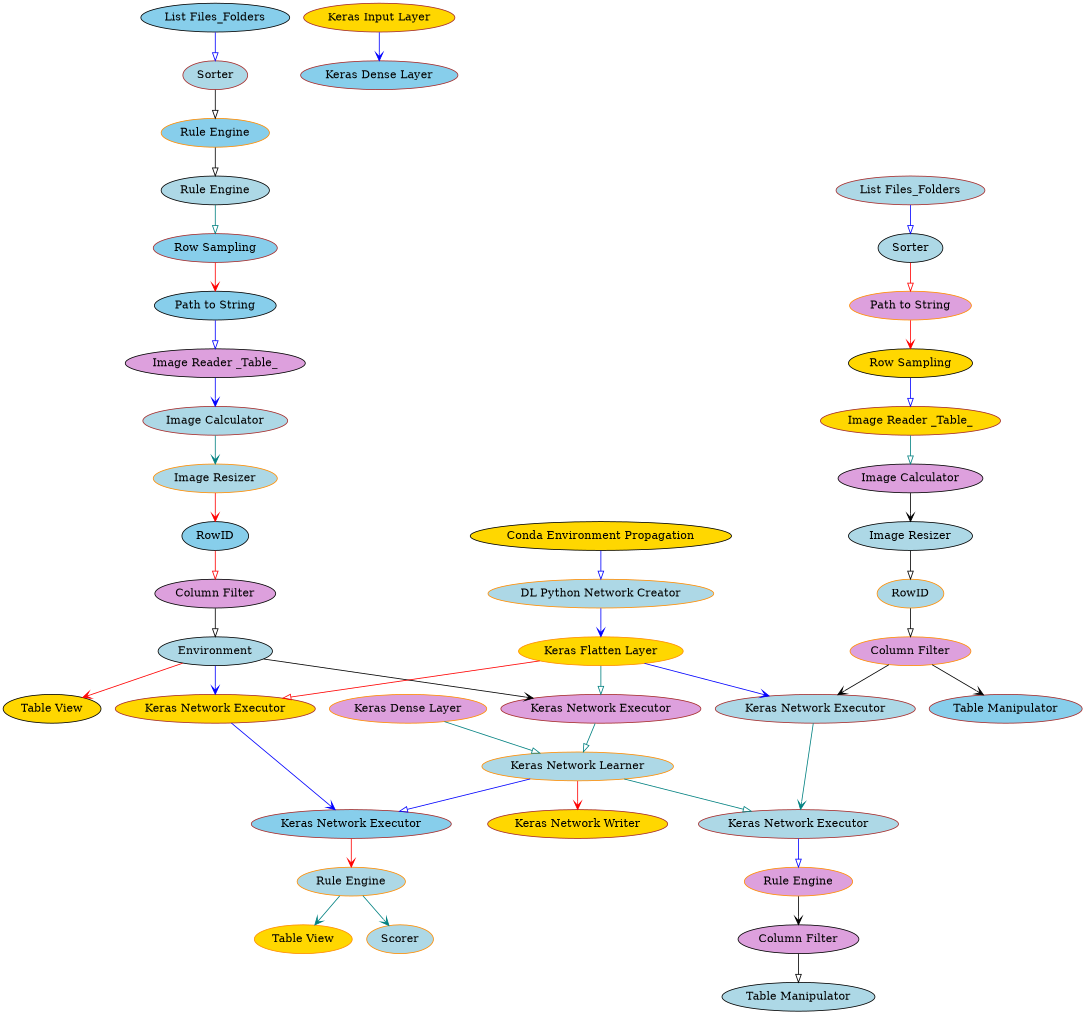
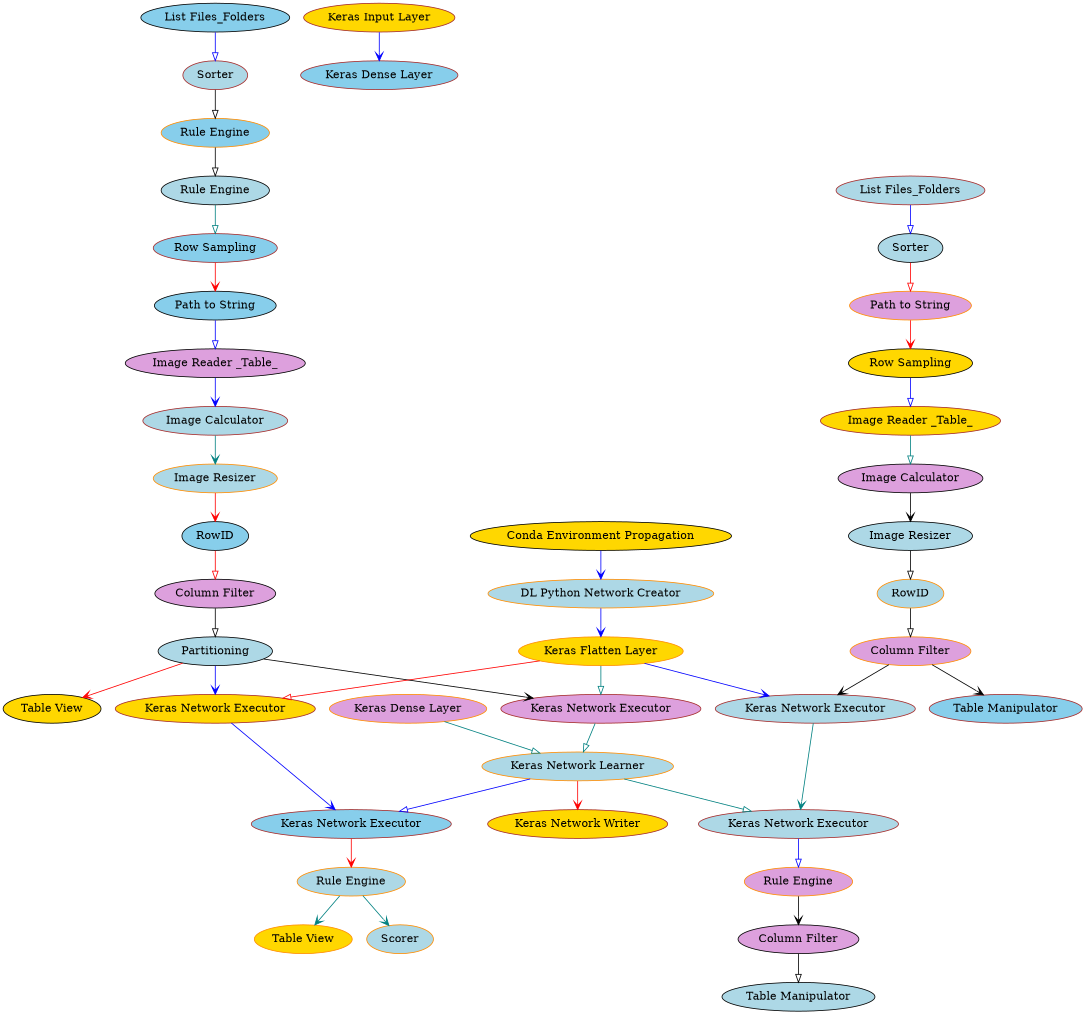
(601, 561) -> (601, 561)
(215, 651) -> (215, 651)
